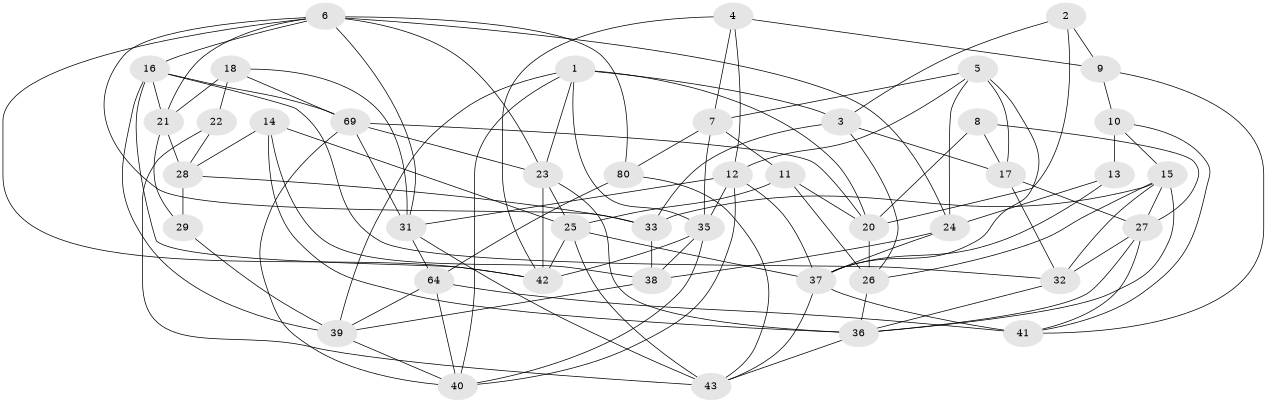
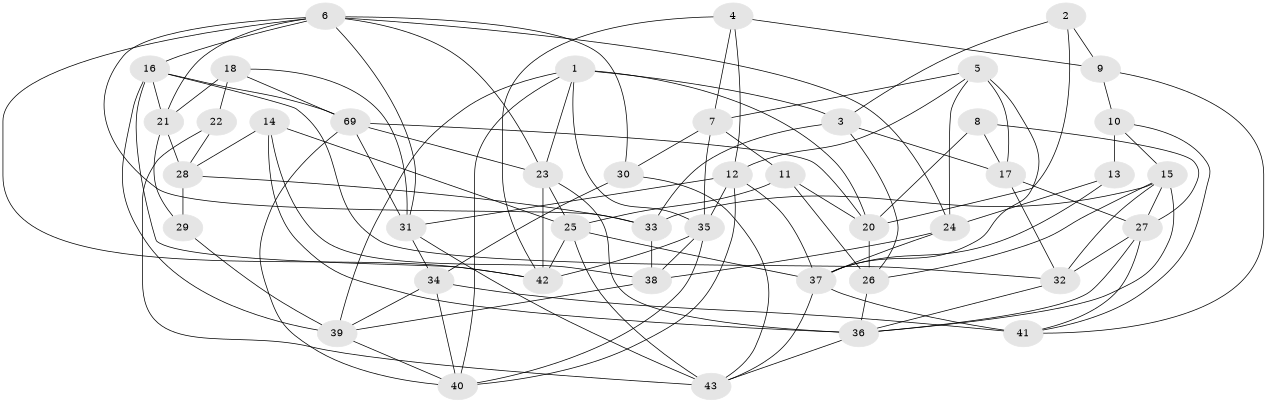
(624, 175) -> (624, 175)
(434, 281) -> (434, 281)
